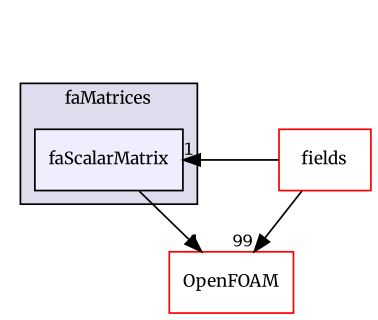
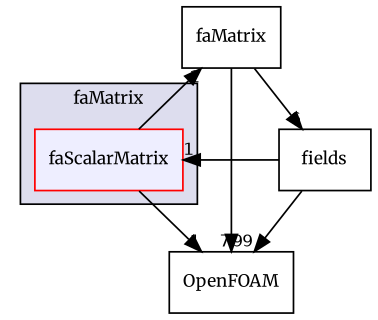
none -> (231, 37)
(109, 100) -> (109, 100)
(109, 160) -> (109, 160)
(325, 160) -> (325, 160)
(231, 282) -> (231, 282)
